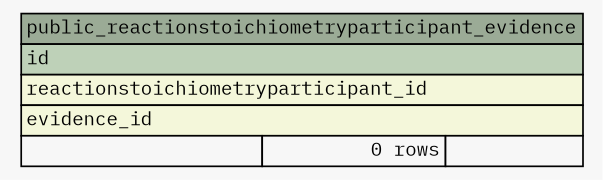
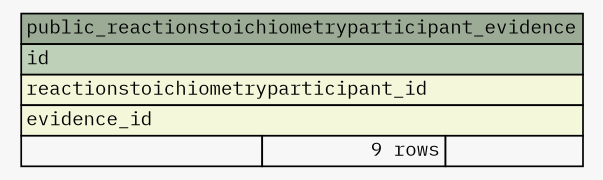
(406, 150) -> (406, 150)
